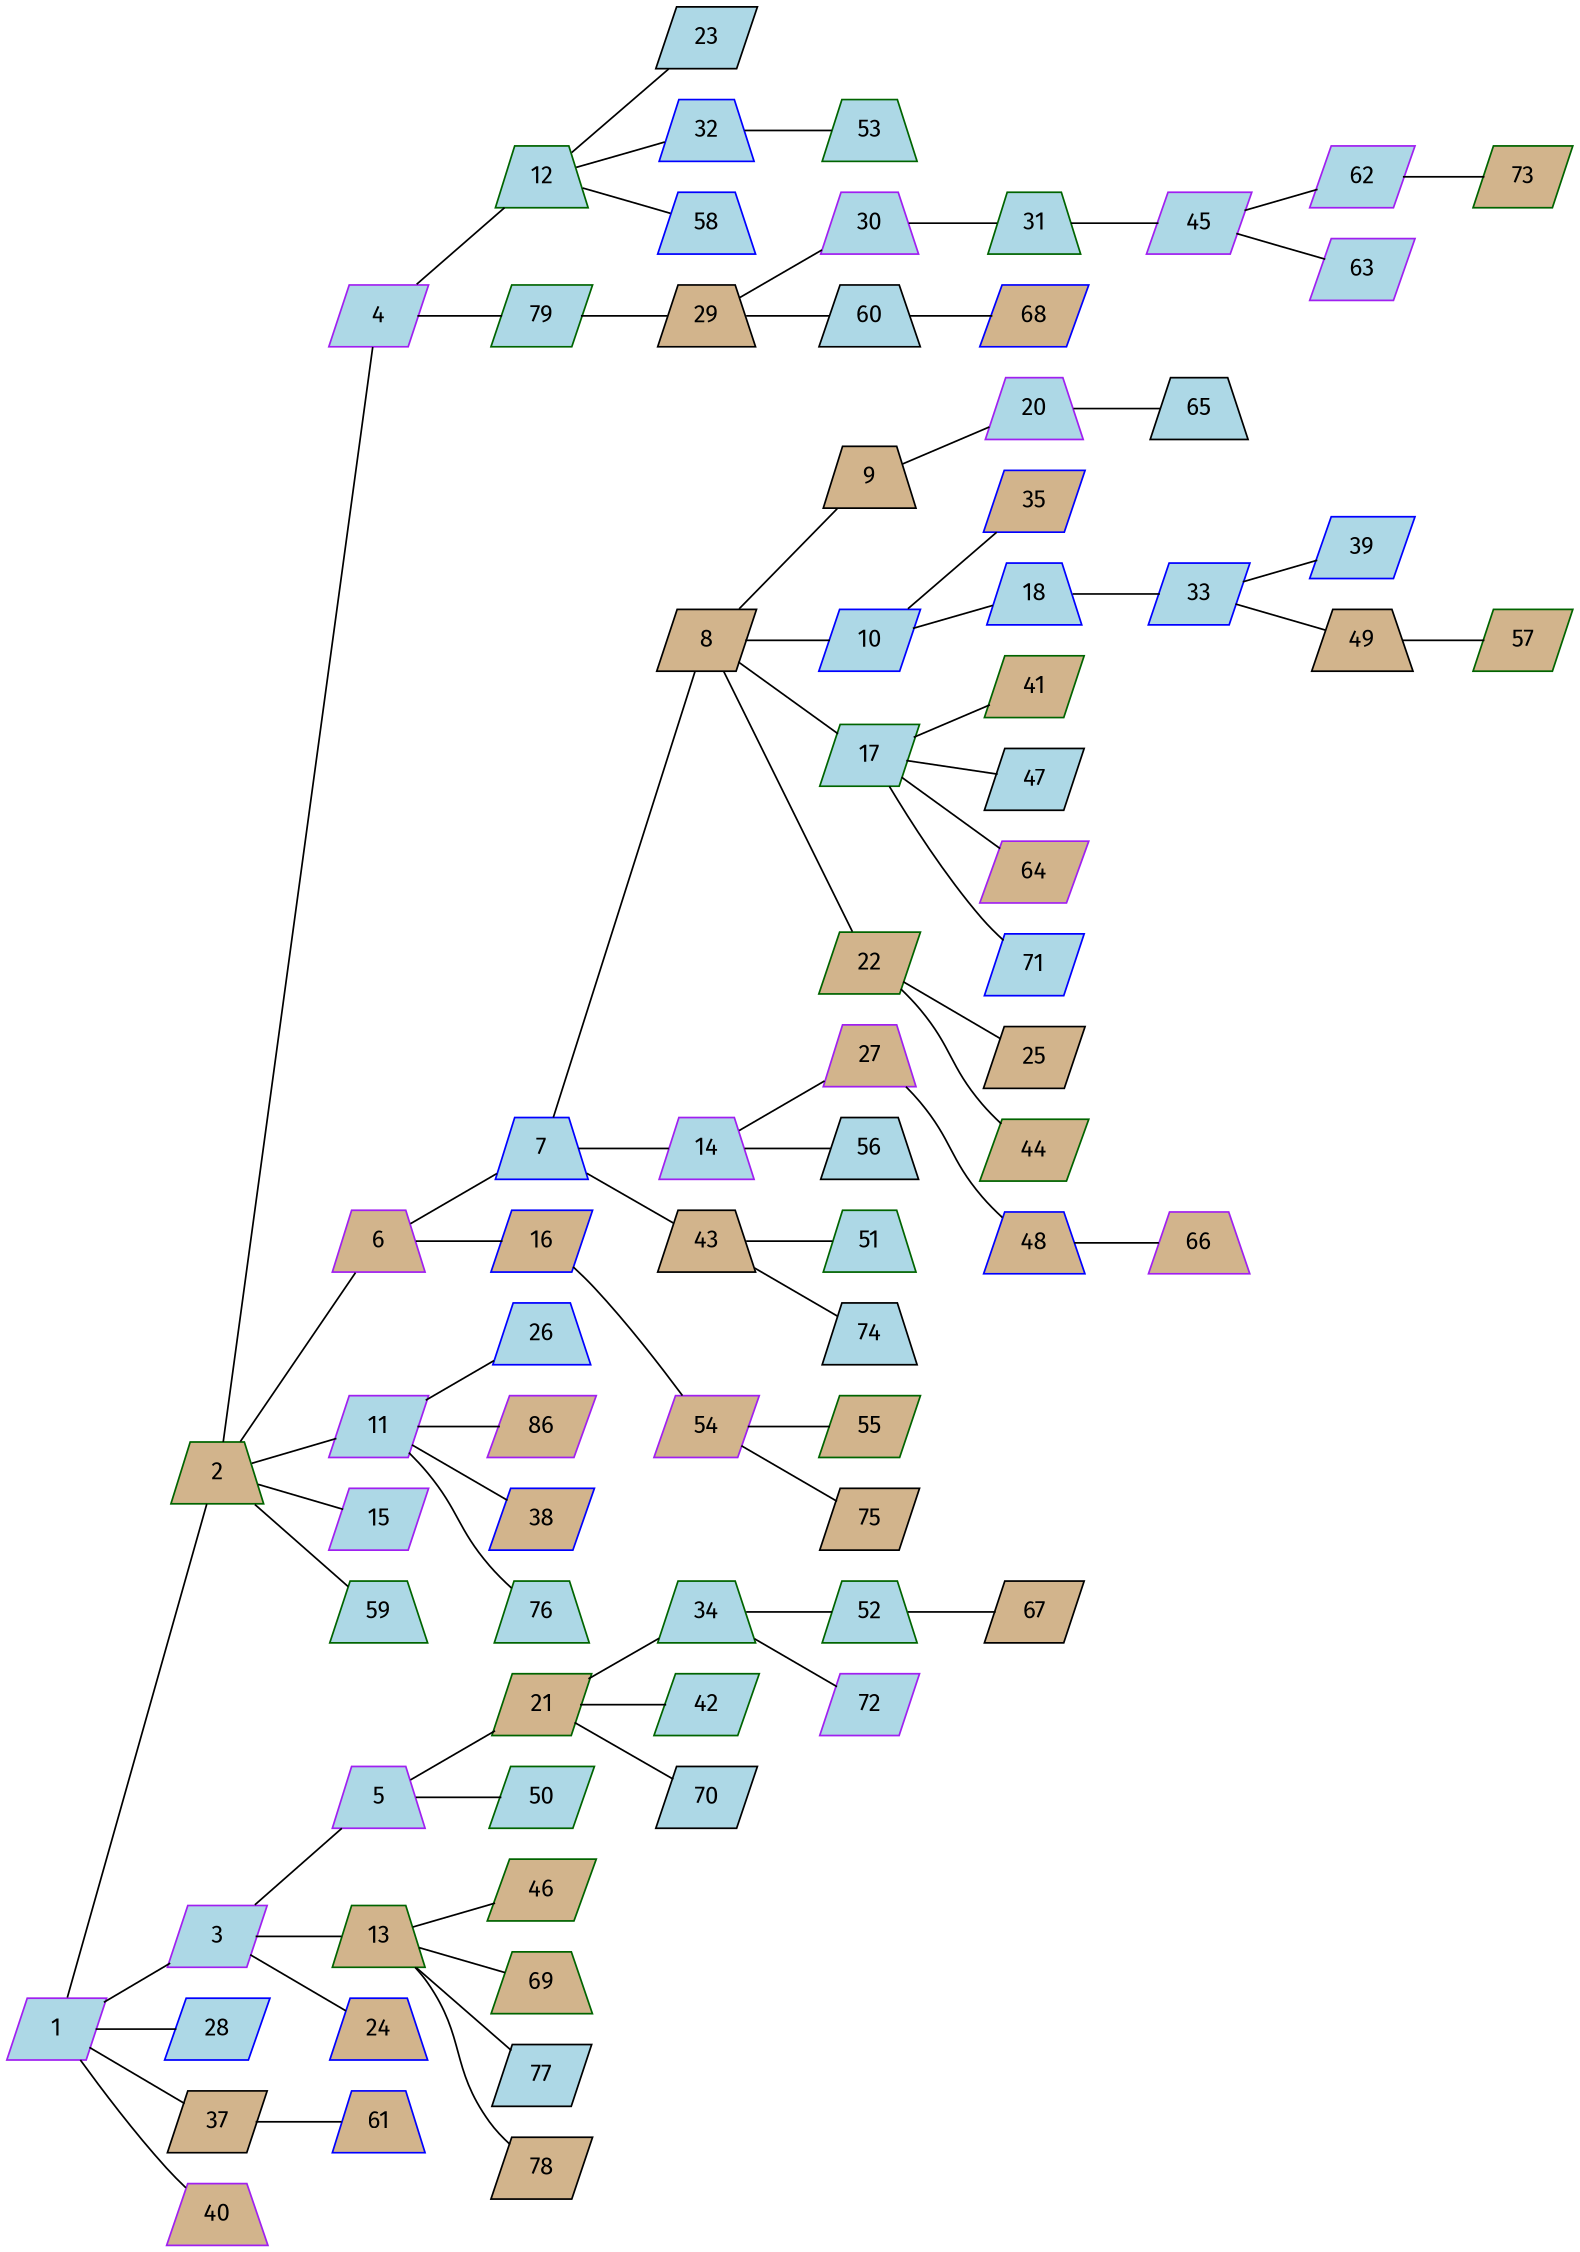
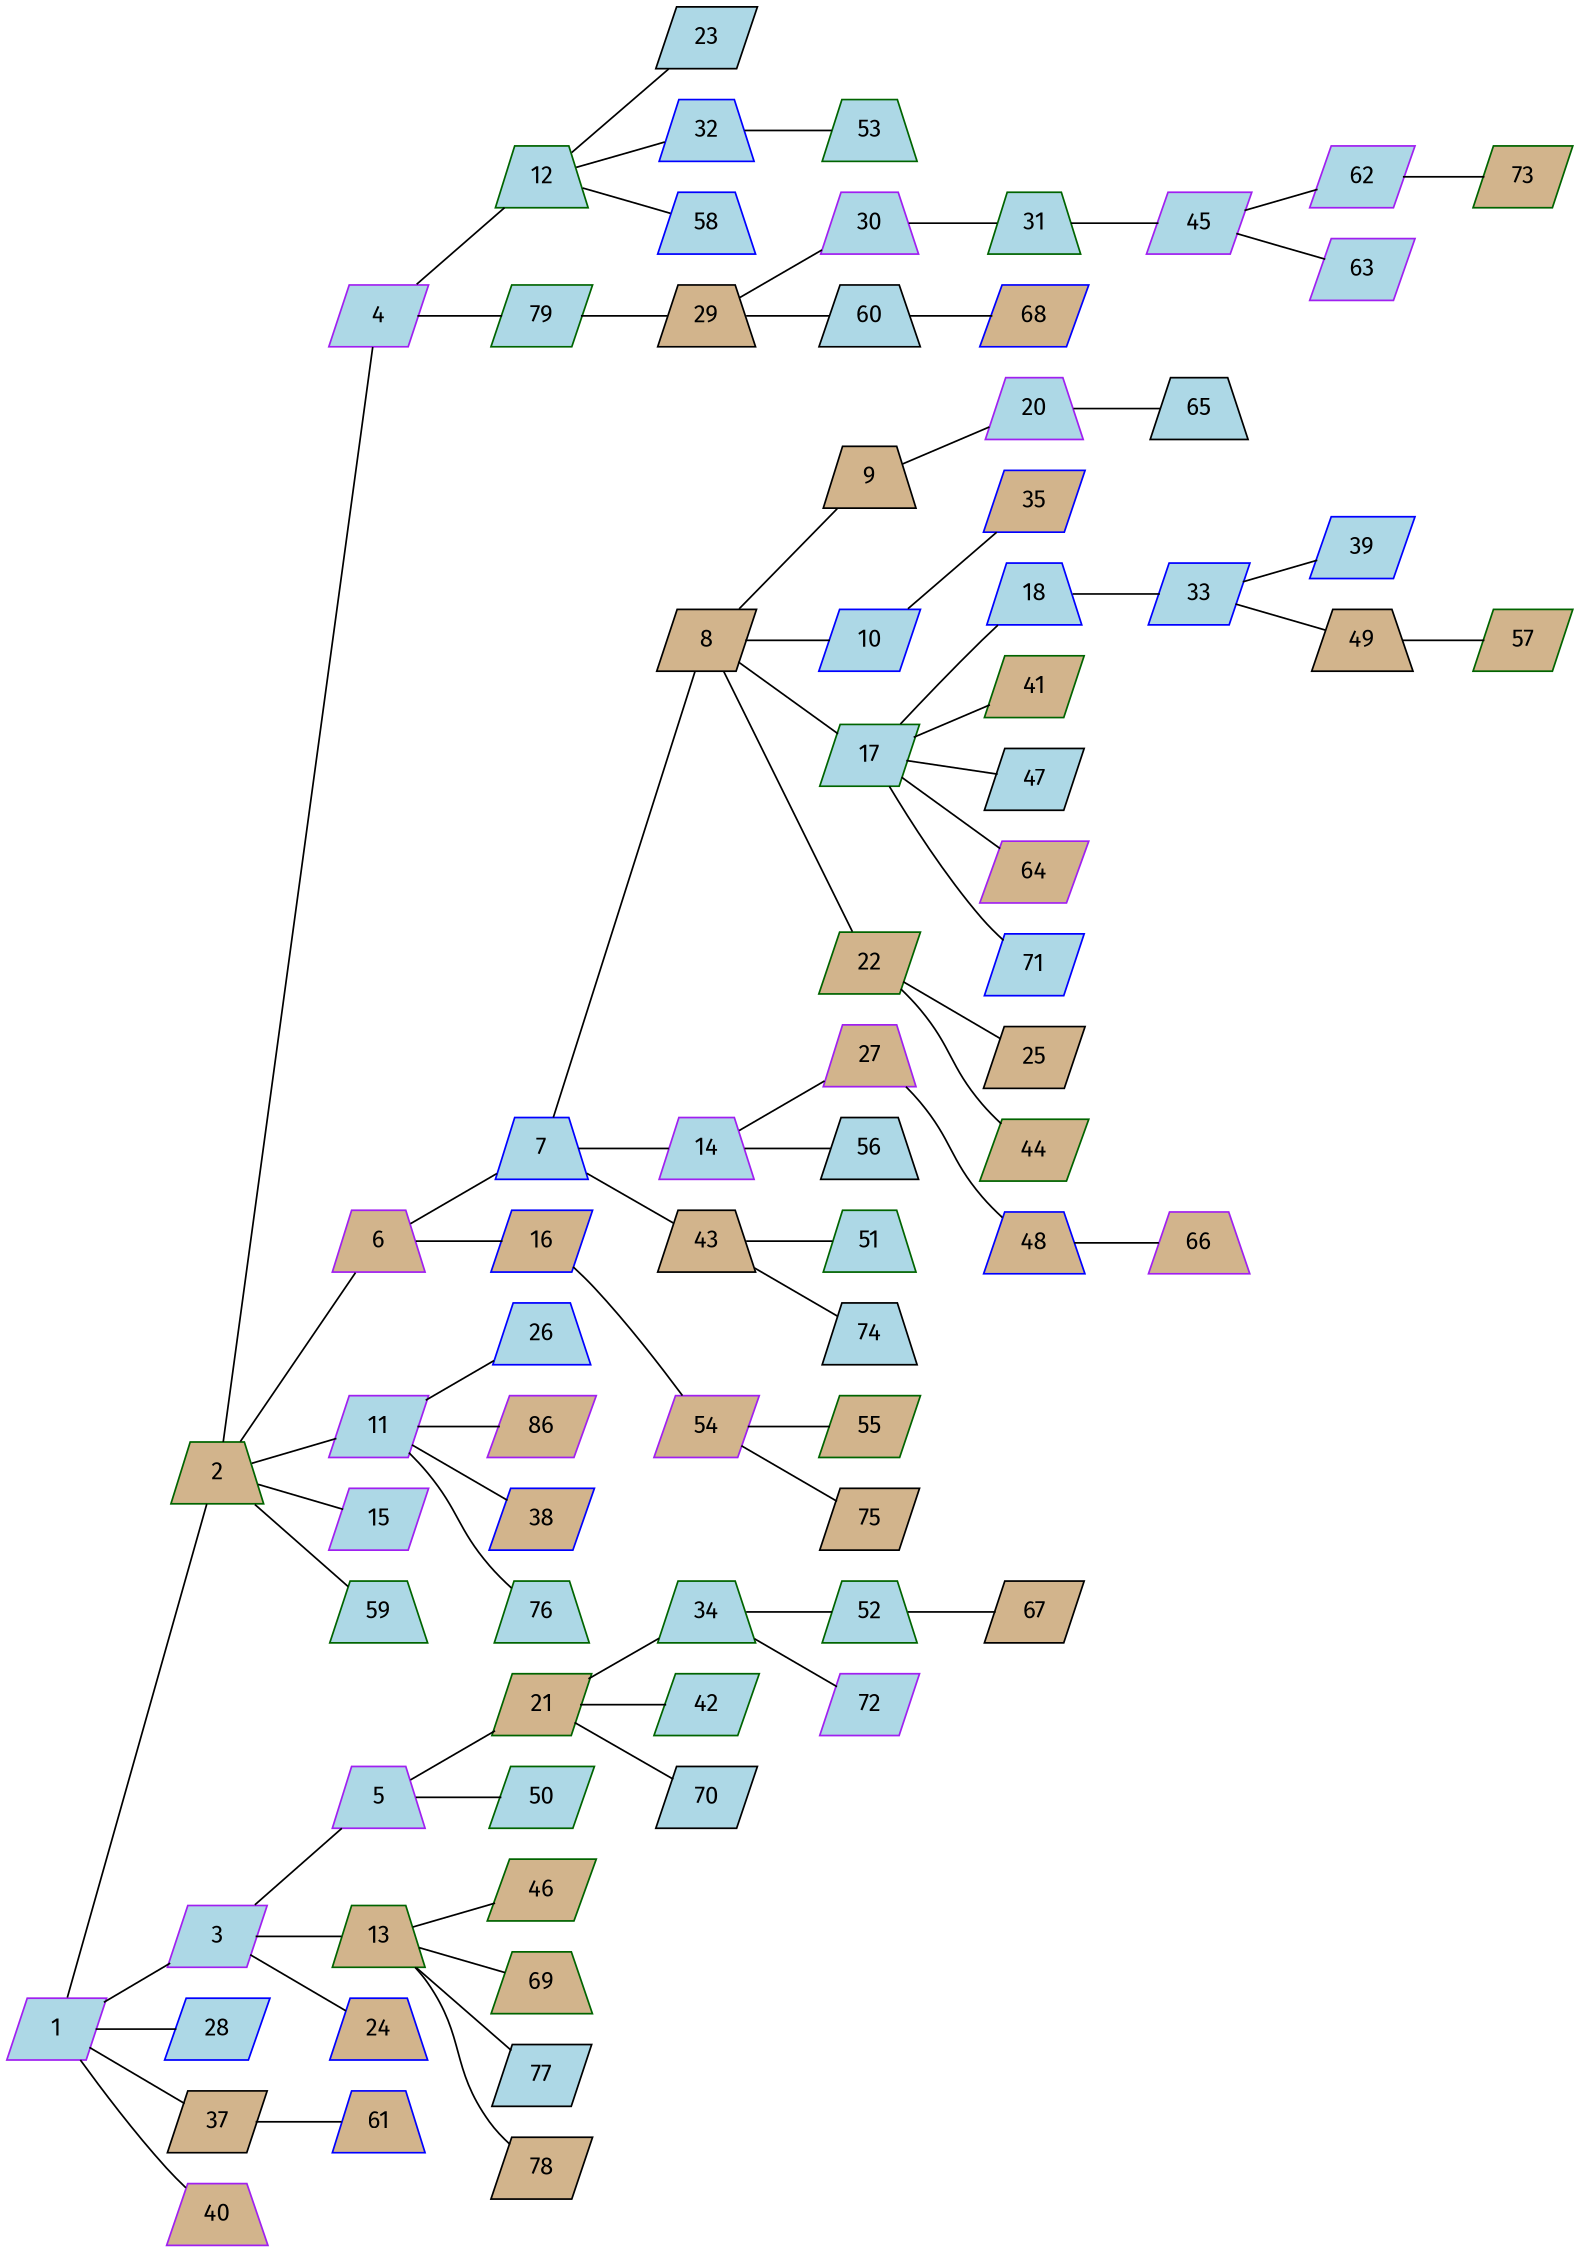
(953, 617) -> (948, 674)
